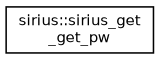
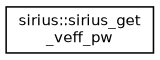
(80, 30) -> (80, 30)
